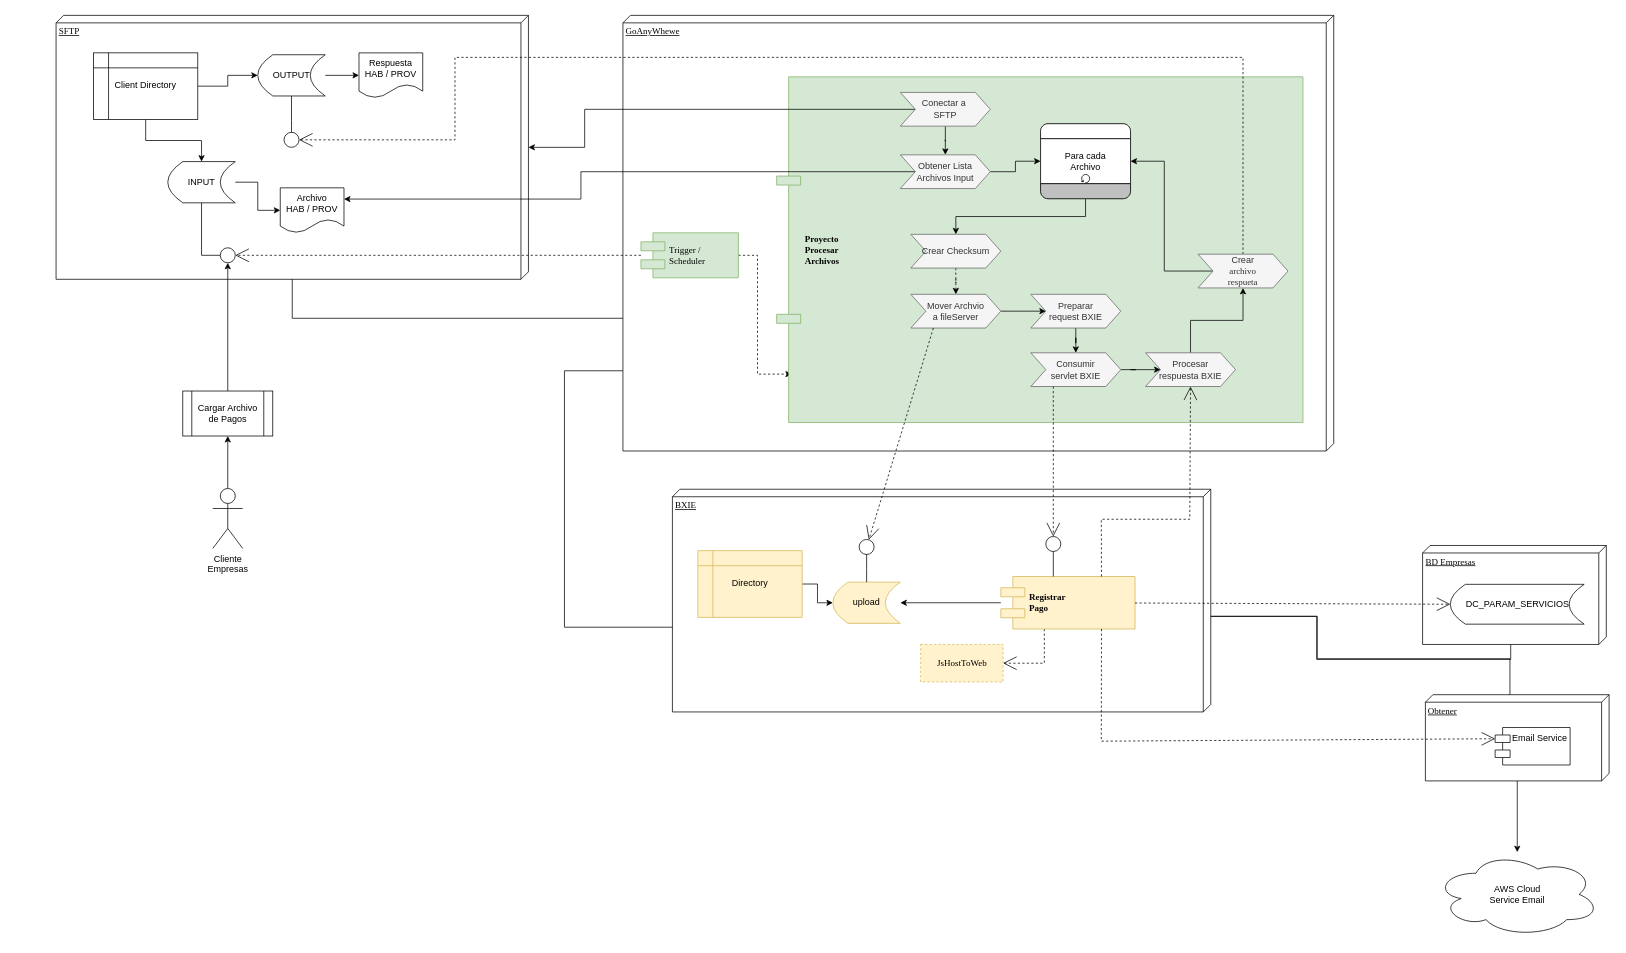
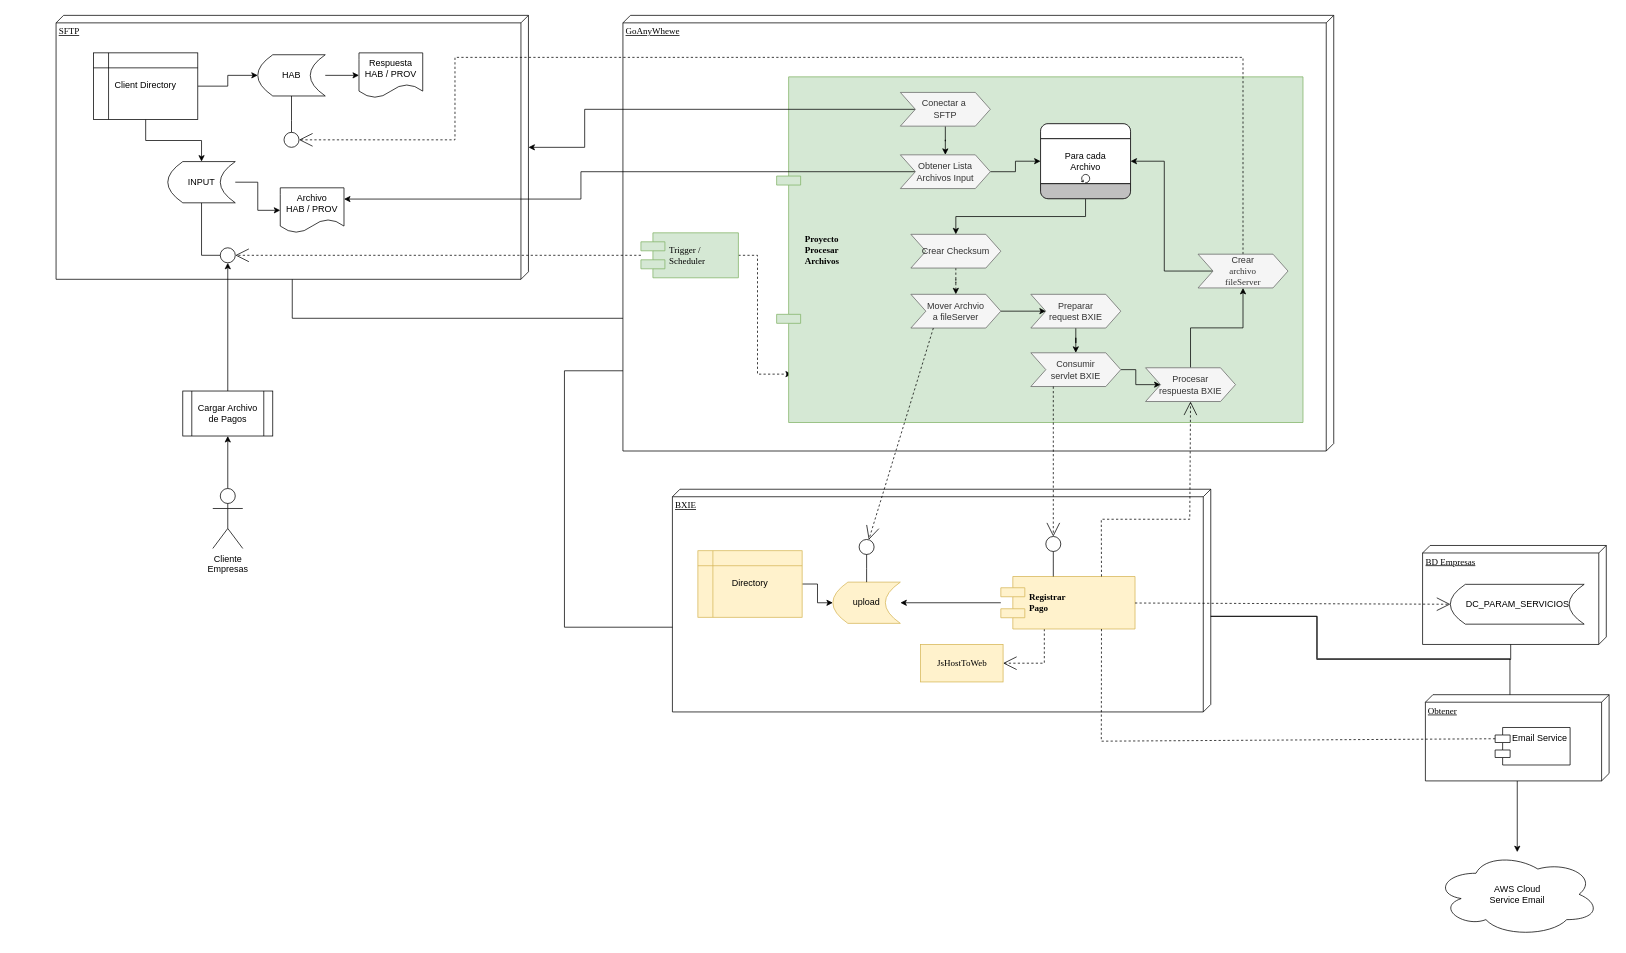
(291, 75) -> (291, 75)
(1243, 271) -> (1243, 271)
(1191, 370) -> (1191, 385)
(962, 663) -> (962, 663)
(1490, 739) -> (1490, 739)
